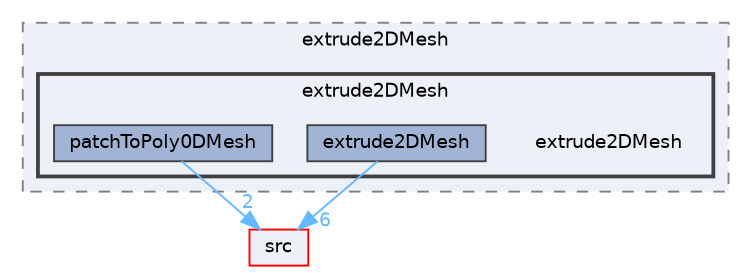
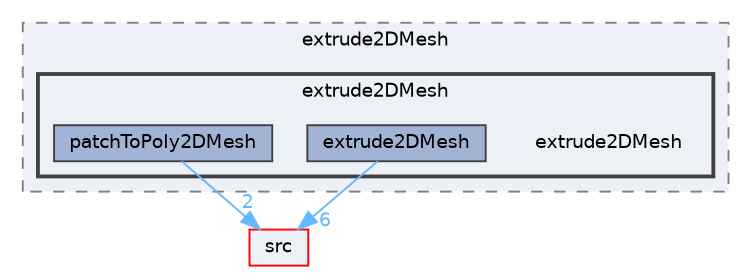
(163, 143) -> (163, 143)
